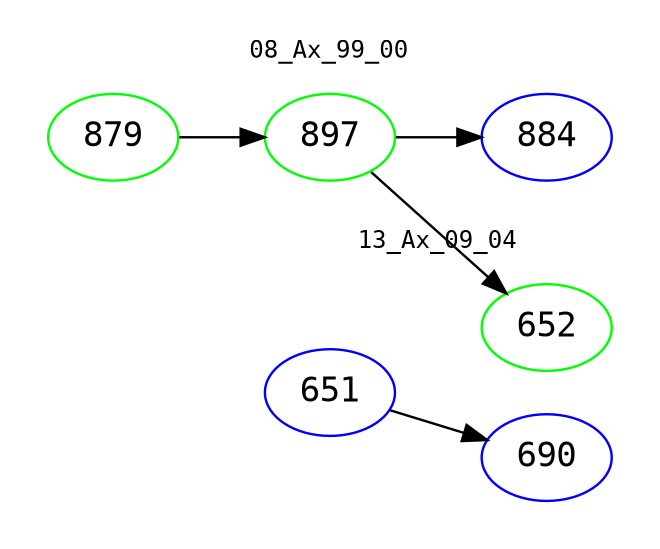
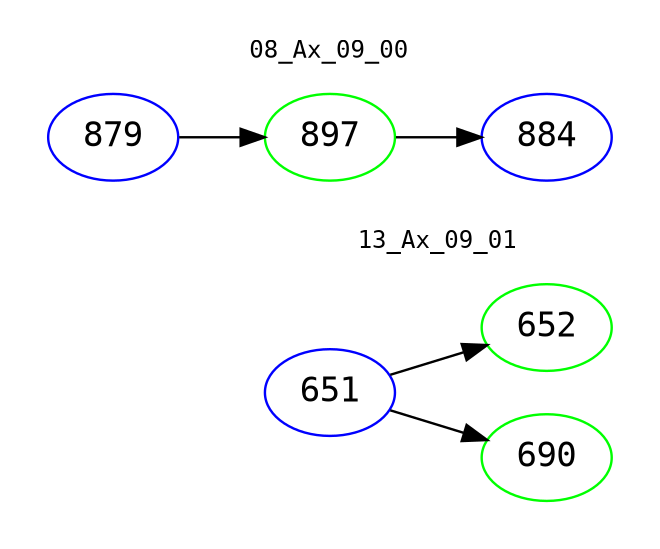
(330, 52) -> (330, 52)
(113, 137) -> (113, 137)
(441, 235) -> (427, 364)
(438, 242) -> (438, 242)
(547, 458) -> (547, 458)
